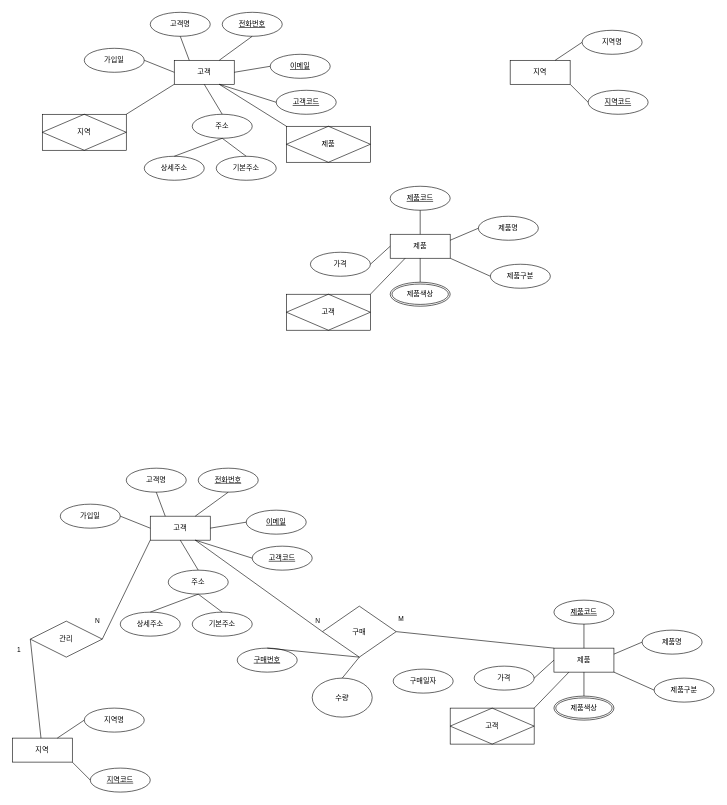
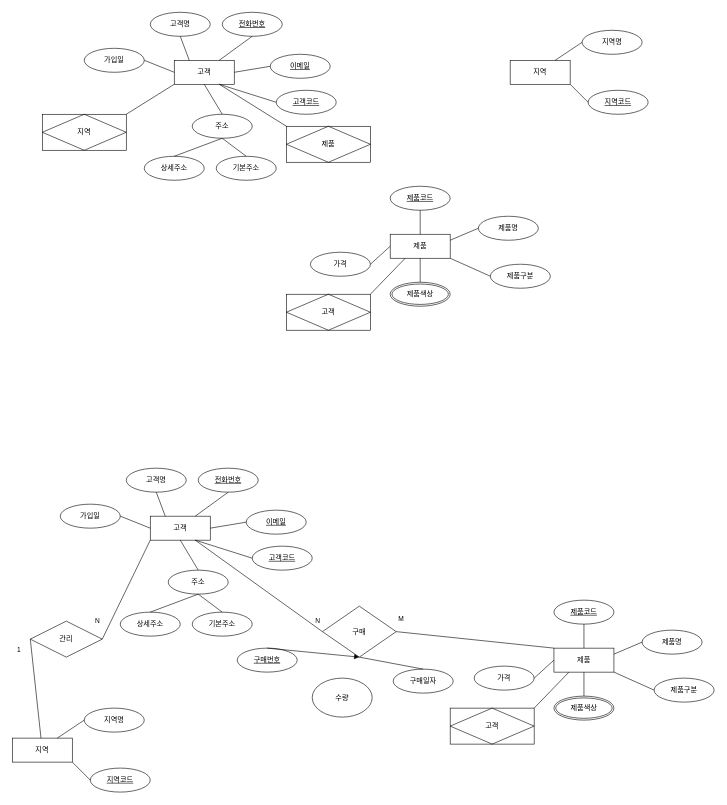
(354, 657) -> (353, 657)
none -> (392, 663)
(350, 669) -> none
